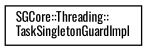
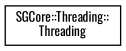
(73, 26) -> (63, 26)
